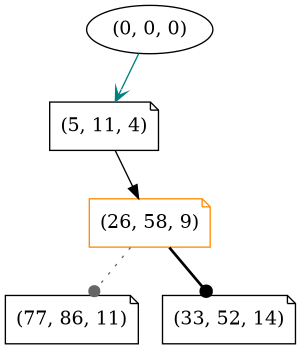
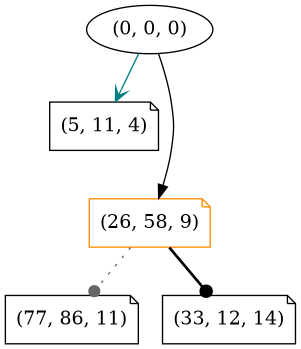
(124, 169) -> (173, 119)
(229, 320) -> (229, 320)
